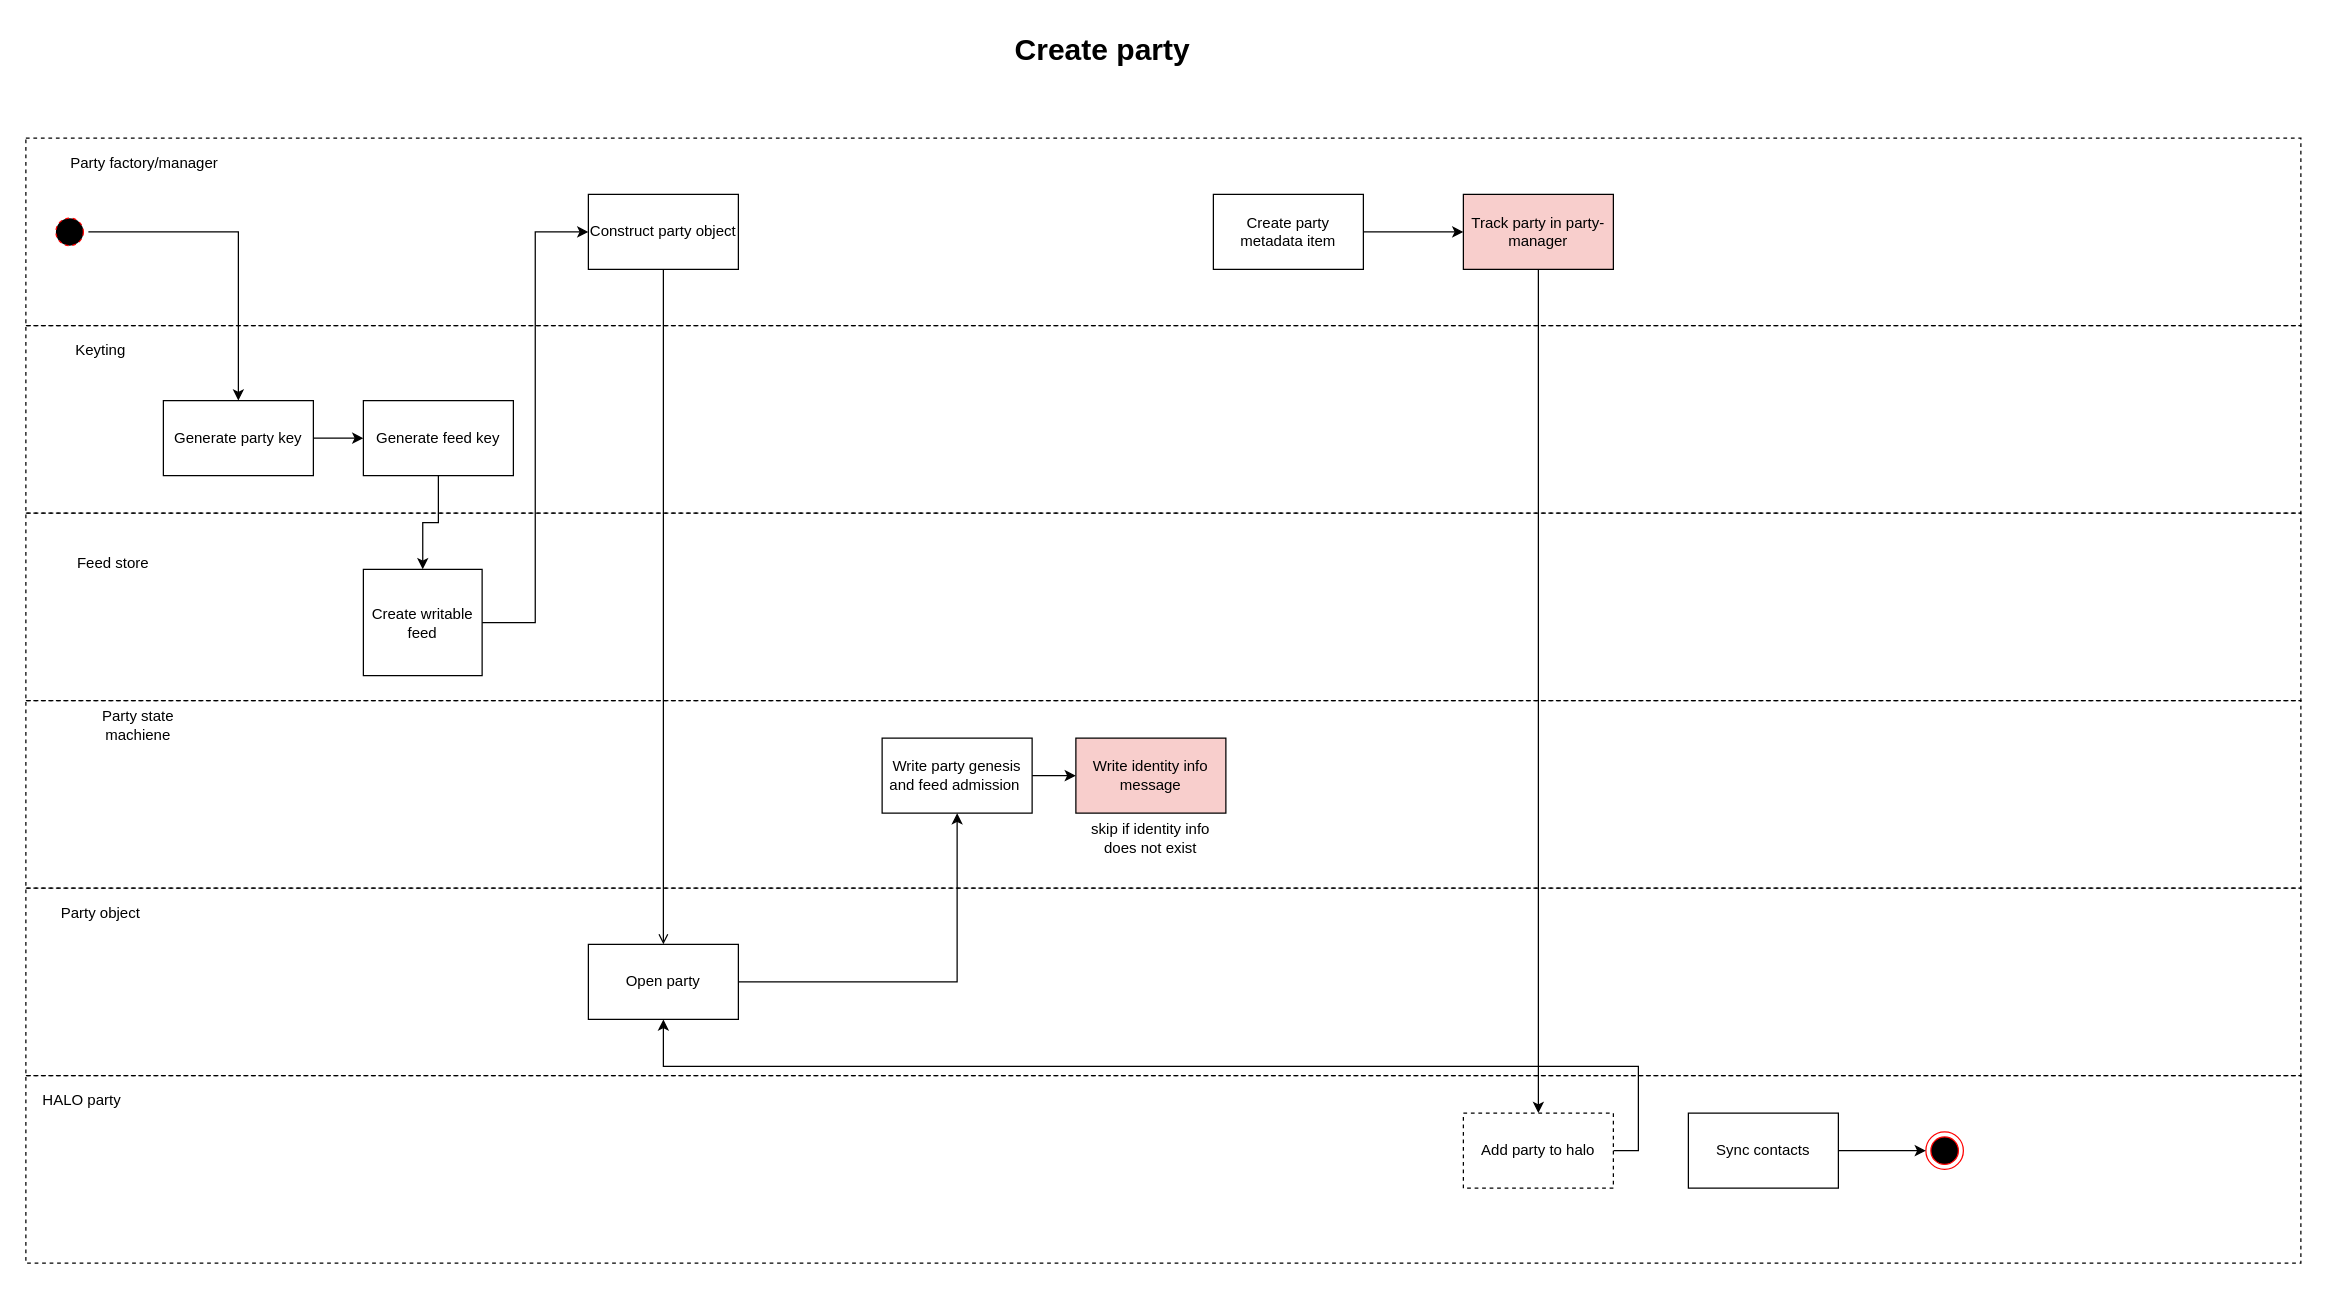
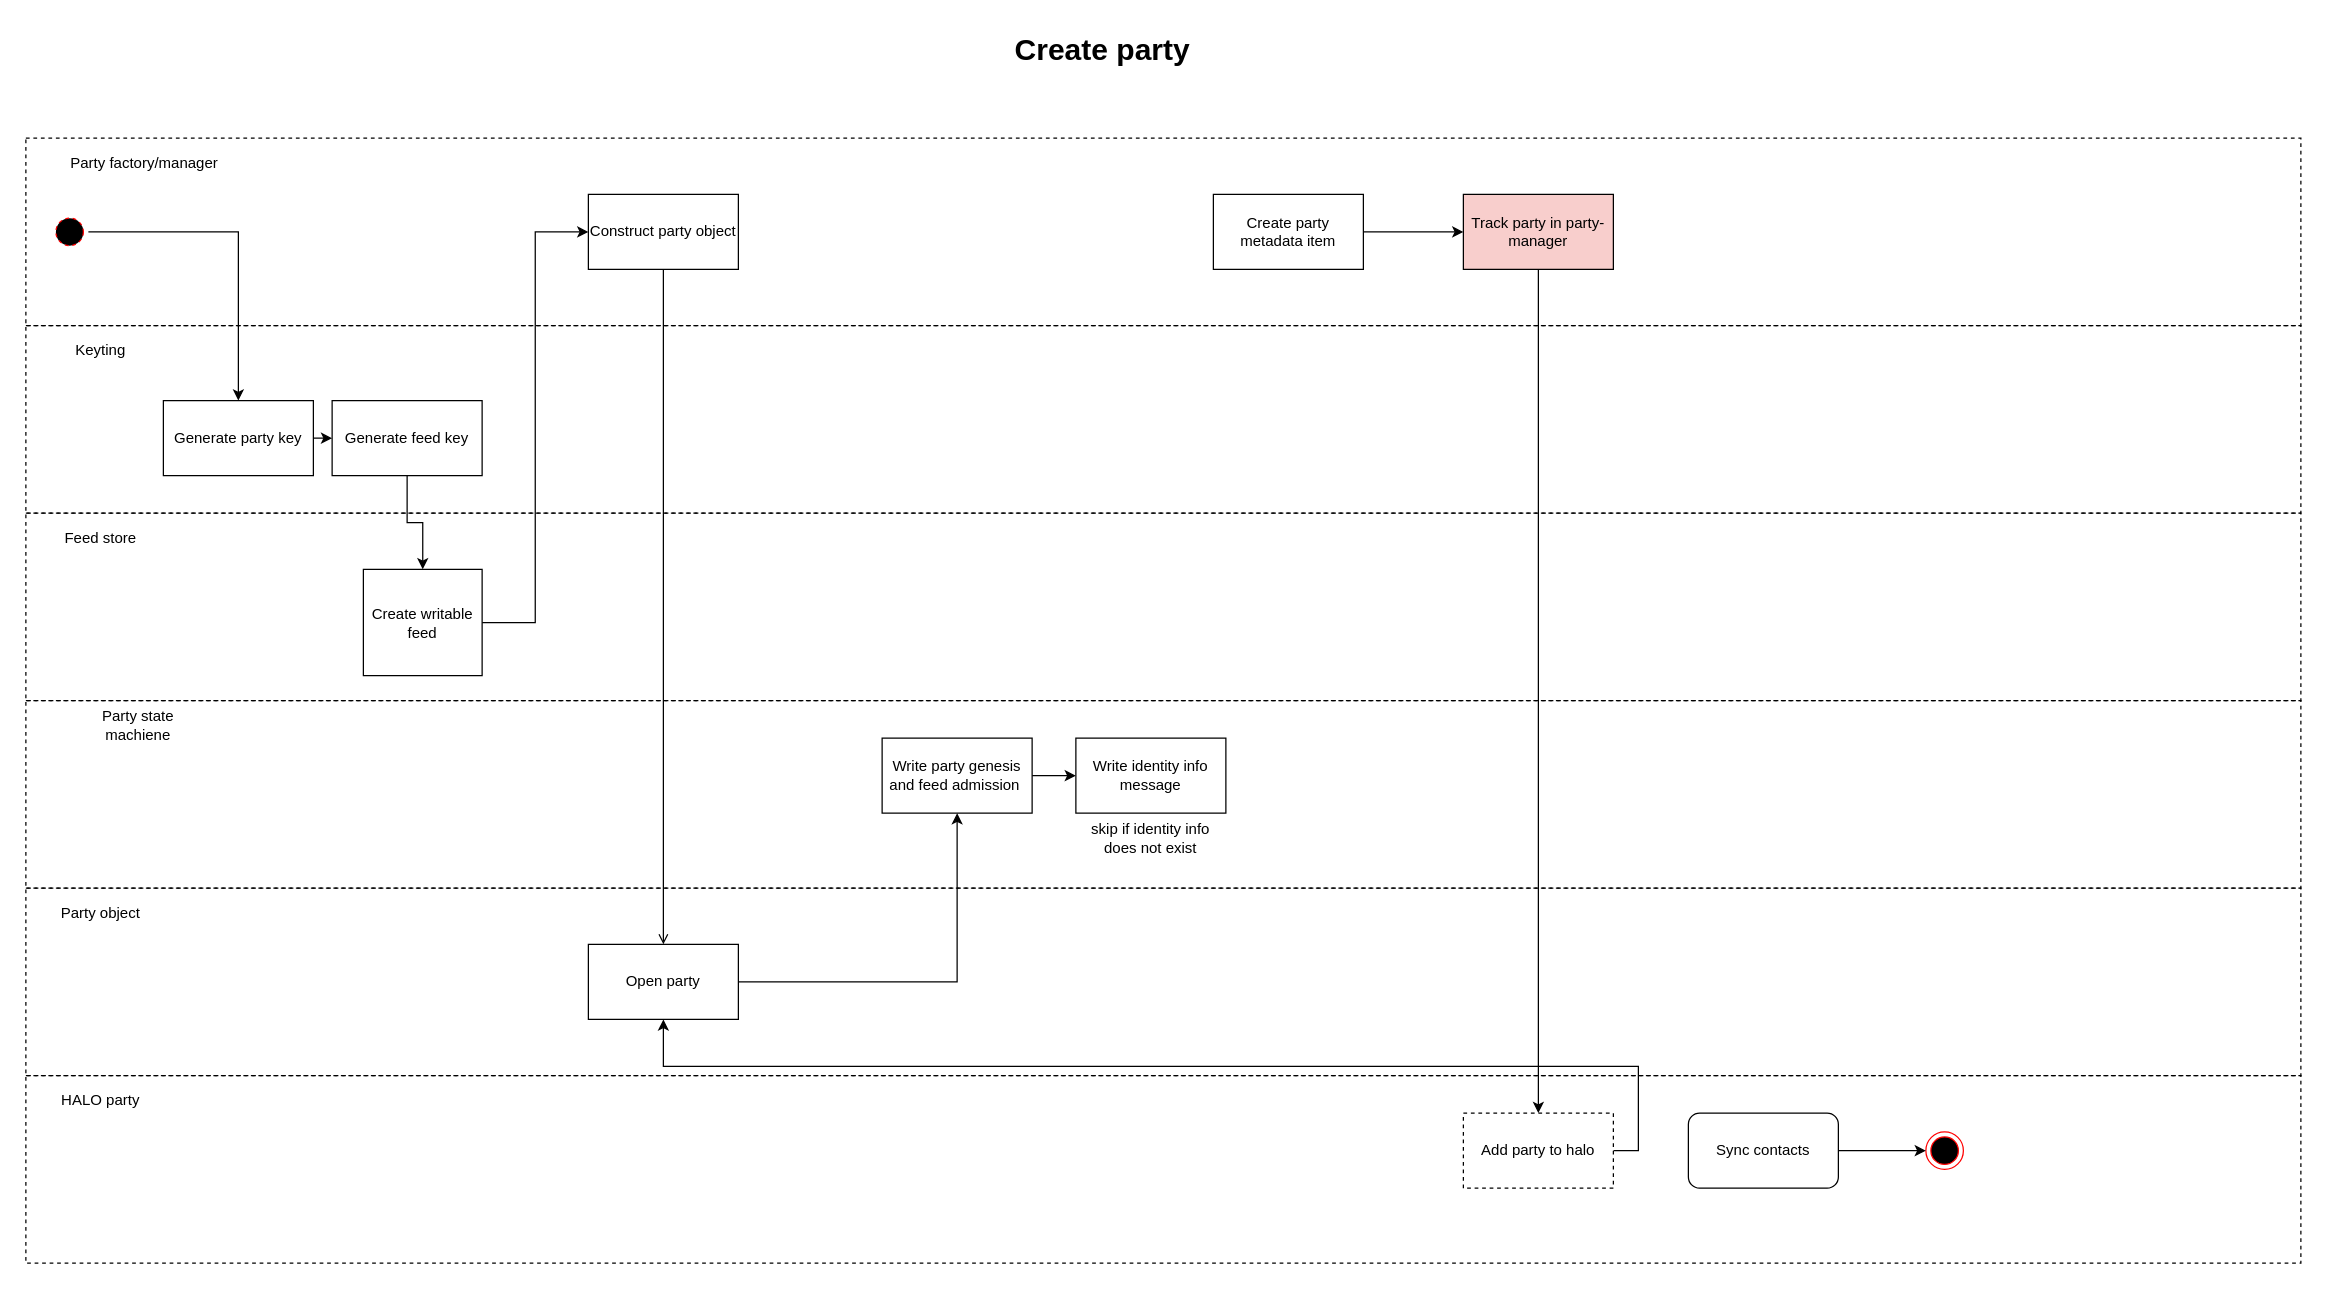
(438, 438) -> (407, 438)
(113, 563) -> (101, 538)
(1151, 776) -> (1151, 776)
(82, 1101) -> (101, 1101)
(1763, 1151) -> (1763, 1151)
